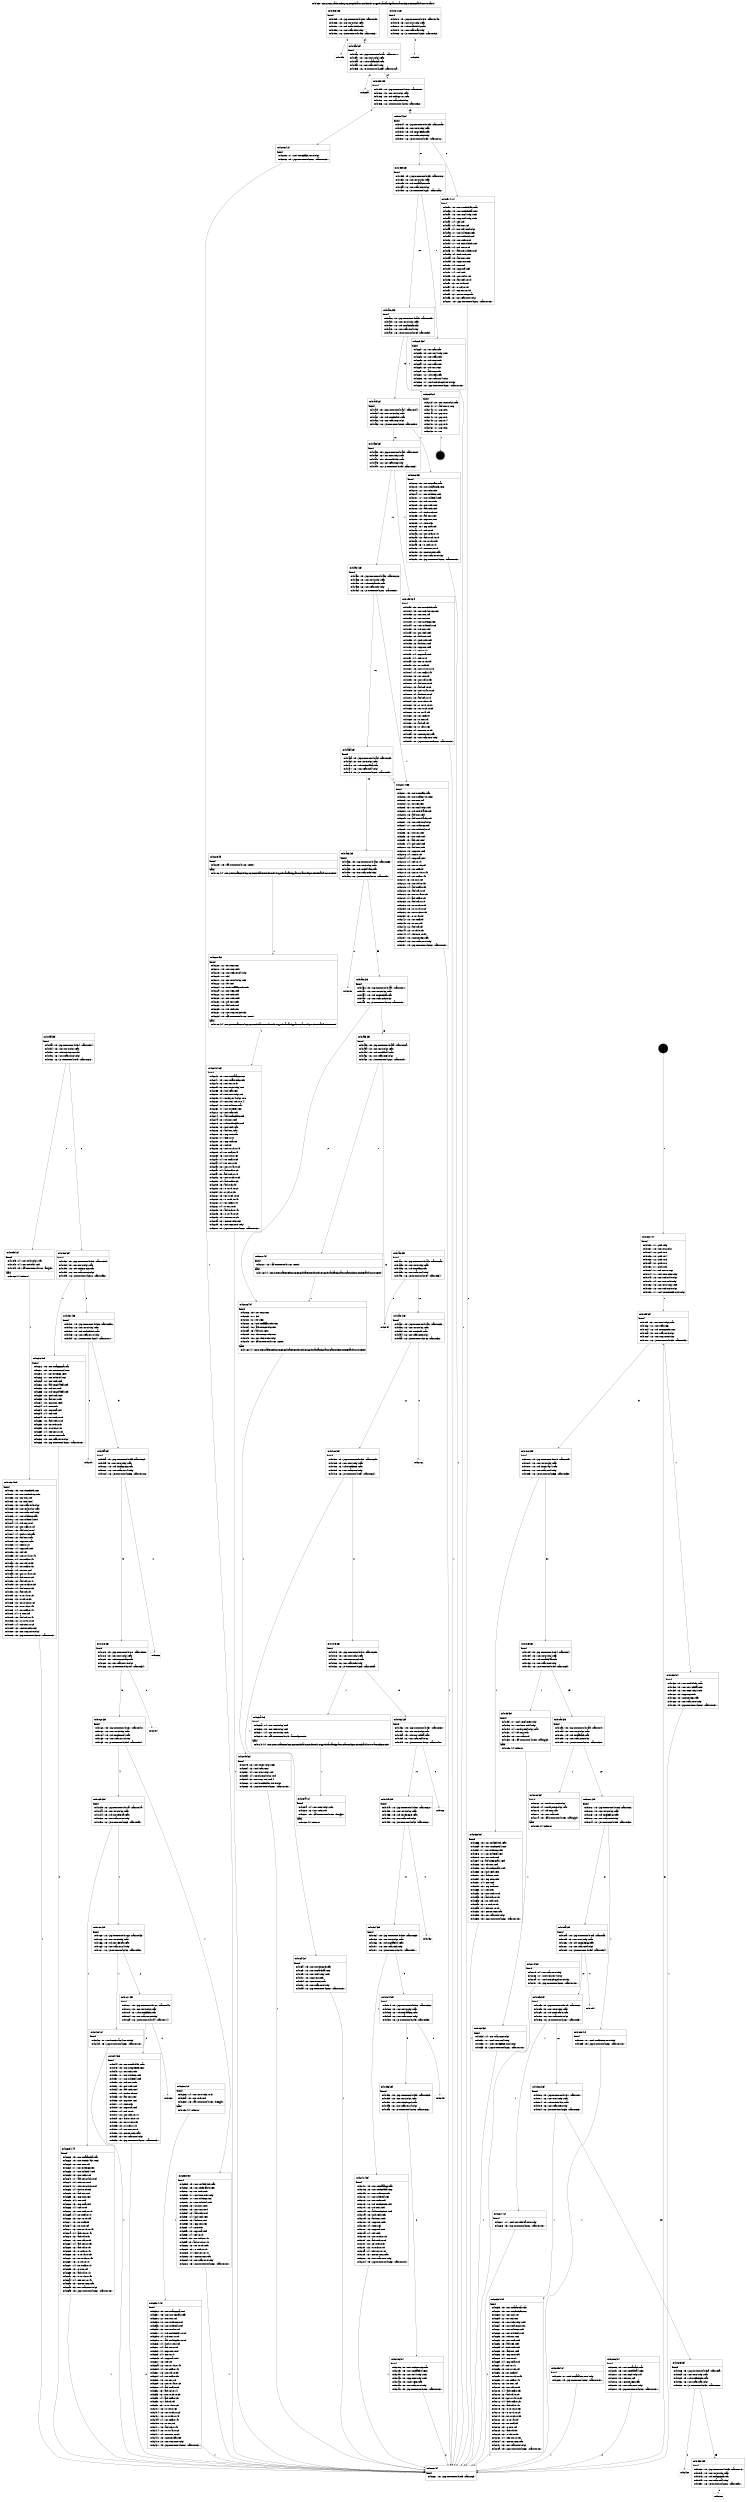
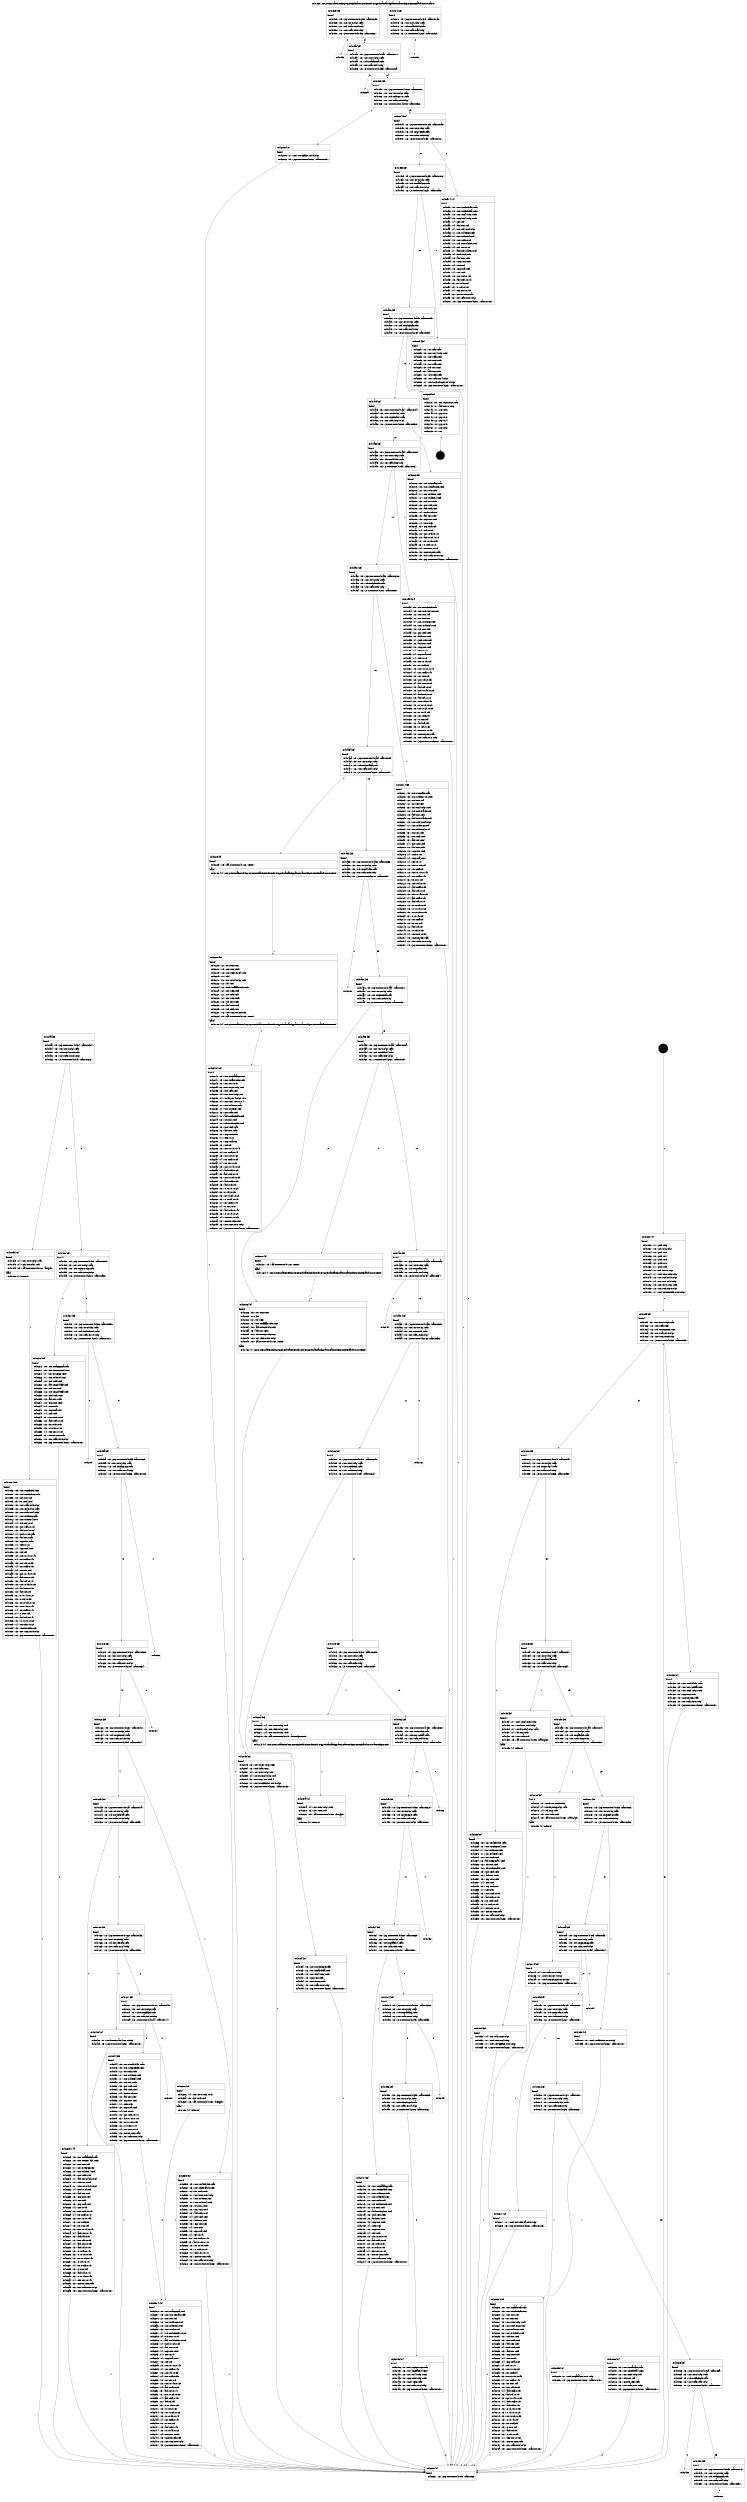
(391, 779) -> (311, 812)
(384, 1193) -> (406, 1156)
none -> (553, 1895)
(139, 2438) -> (151, 2221)
